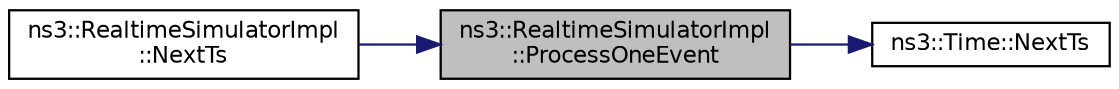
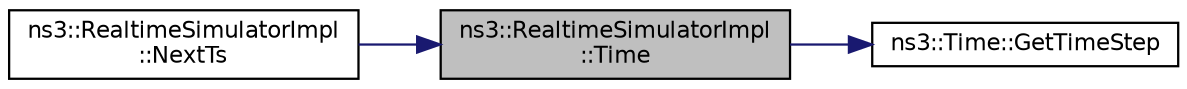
(615, 45) -> (615, 45)
(991, 45) -> (1025, 45)
